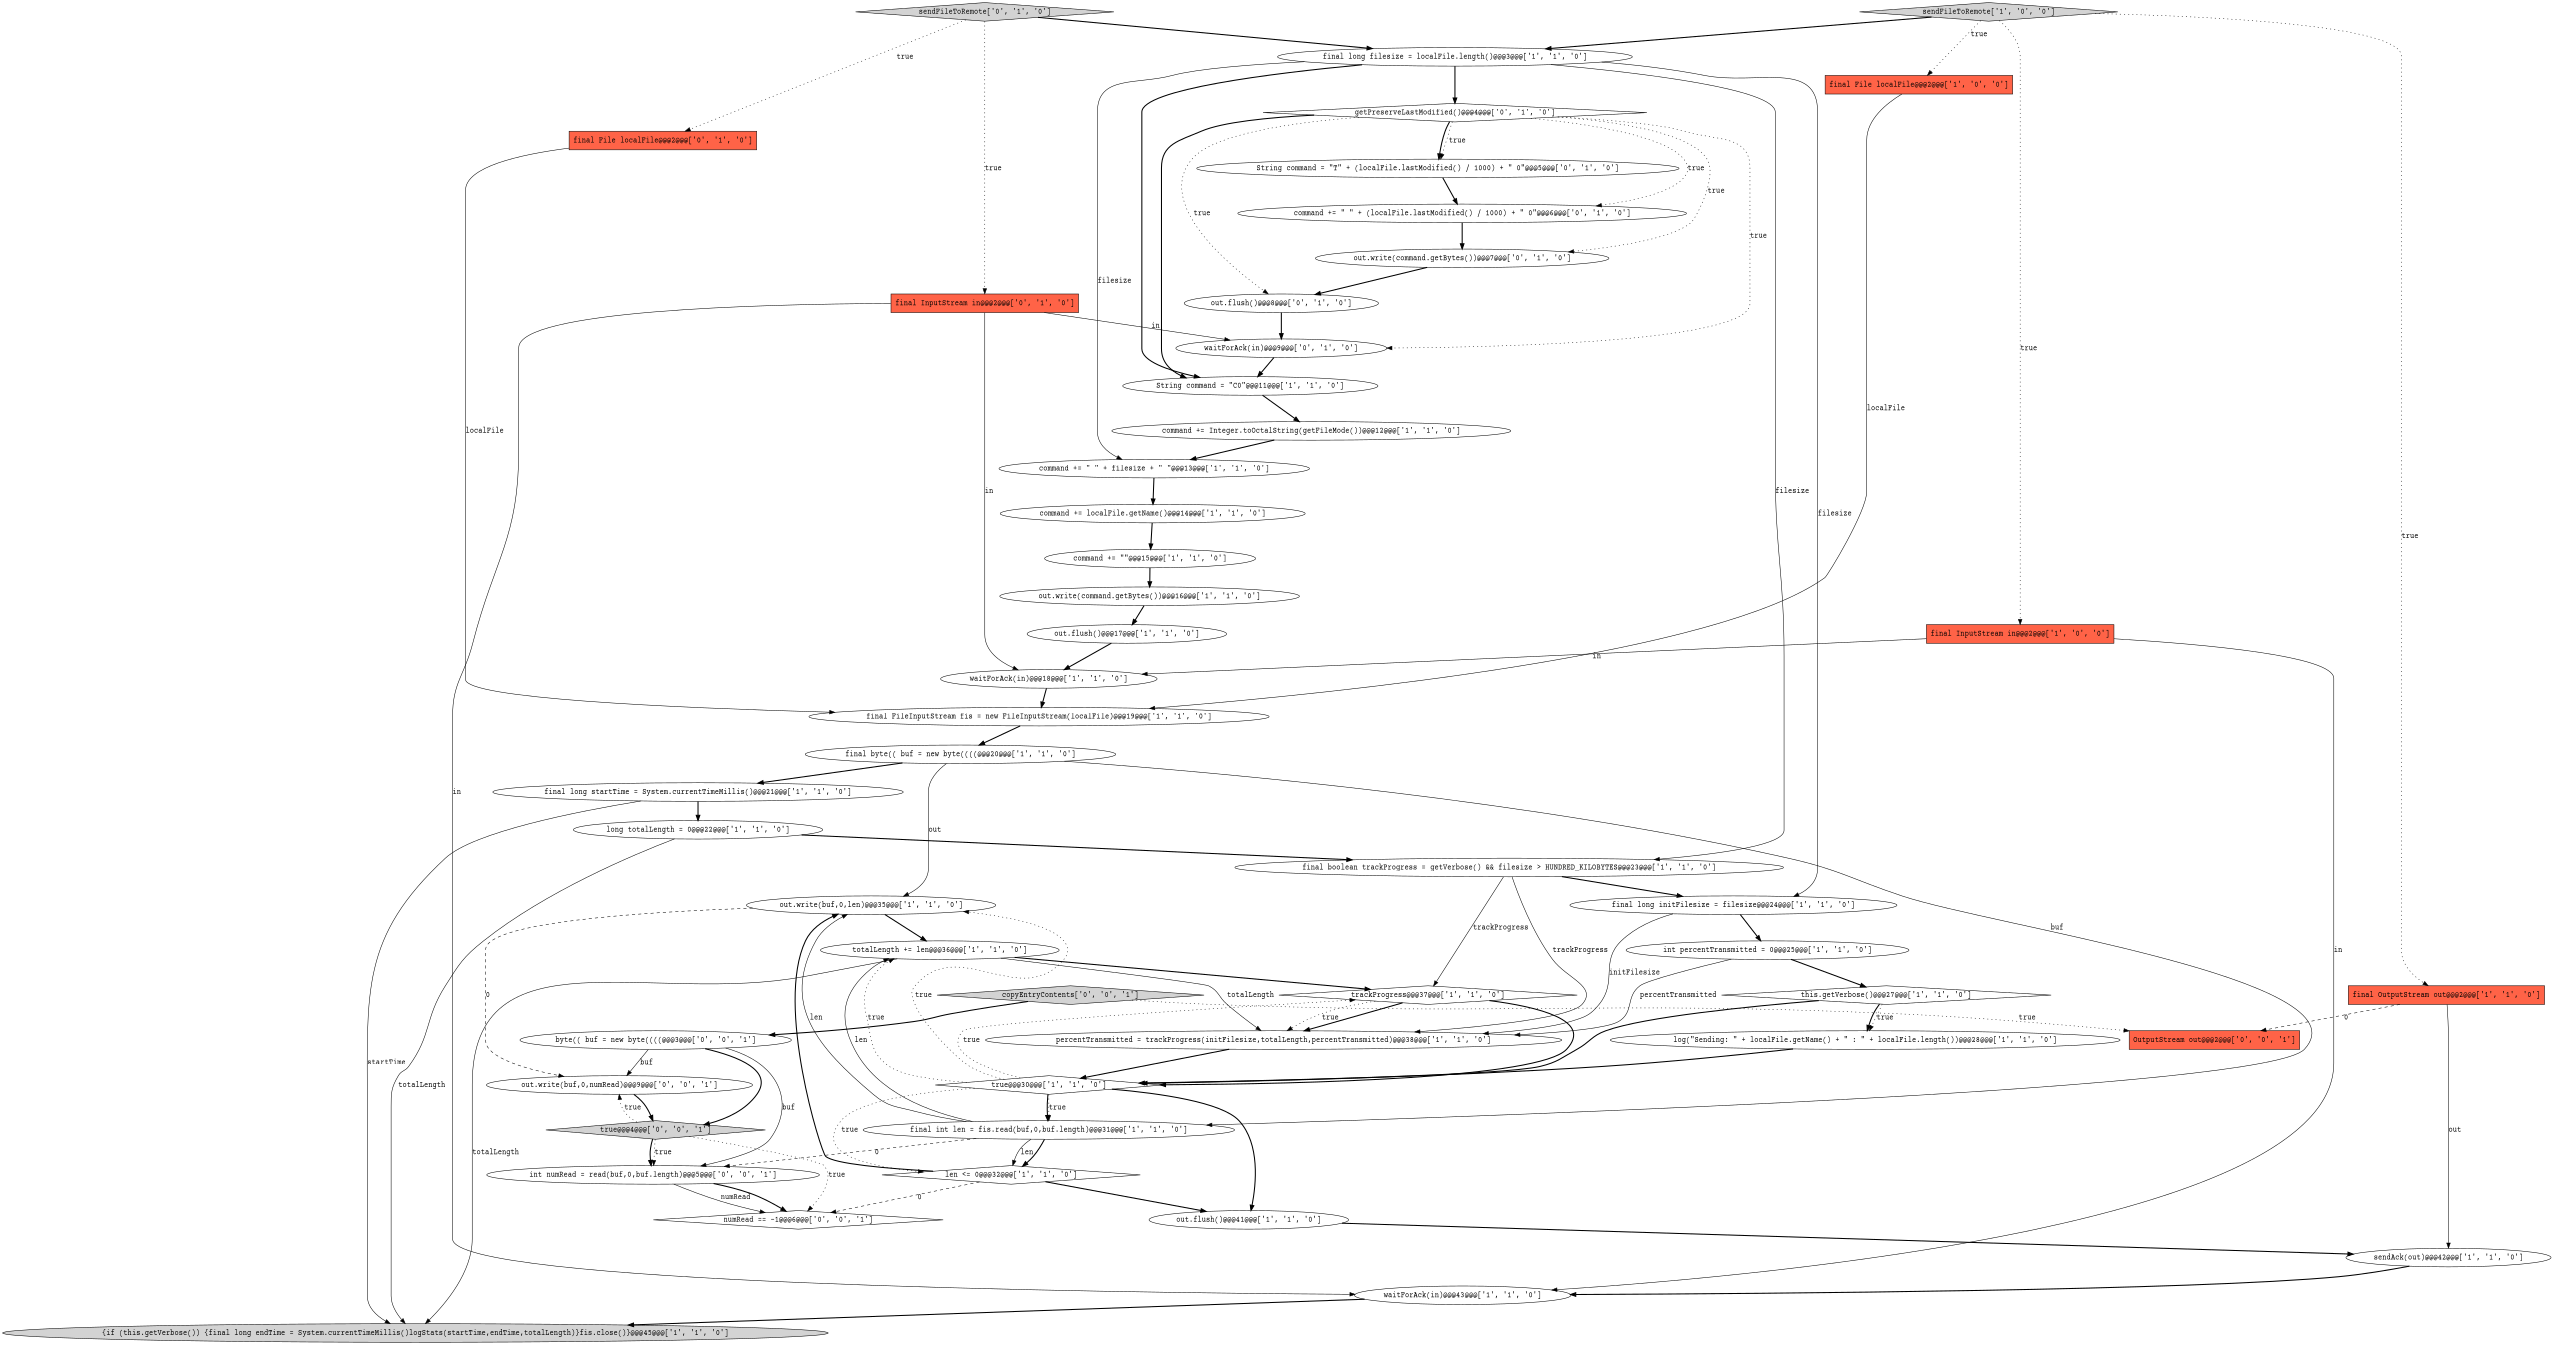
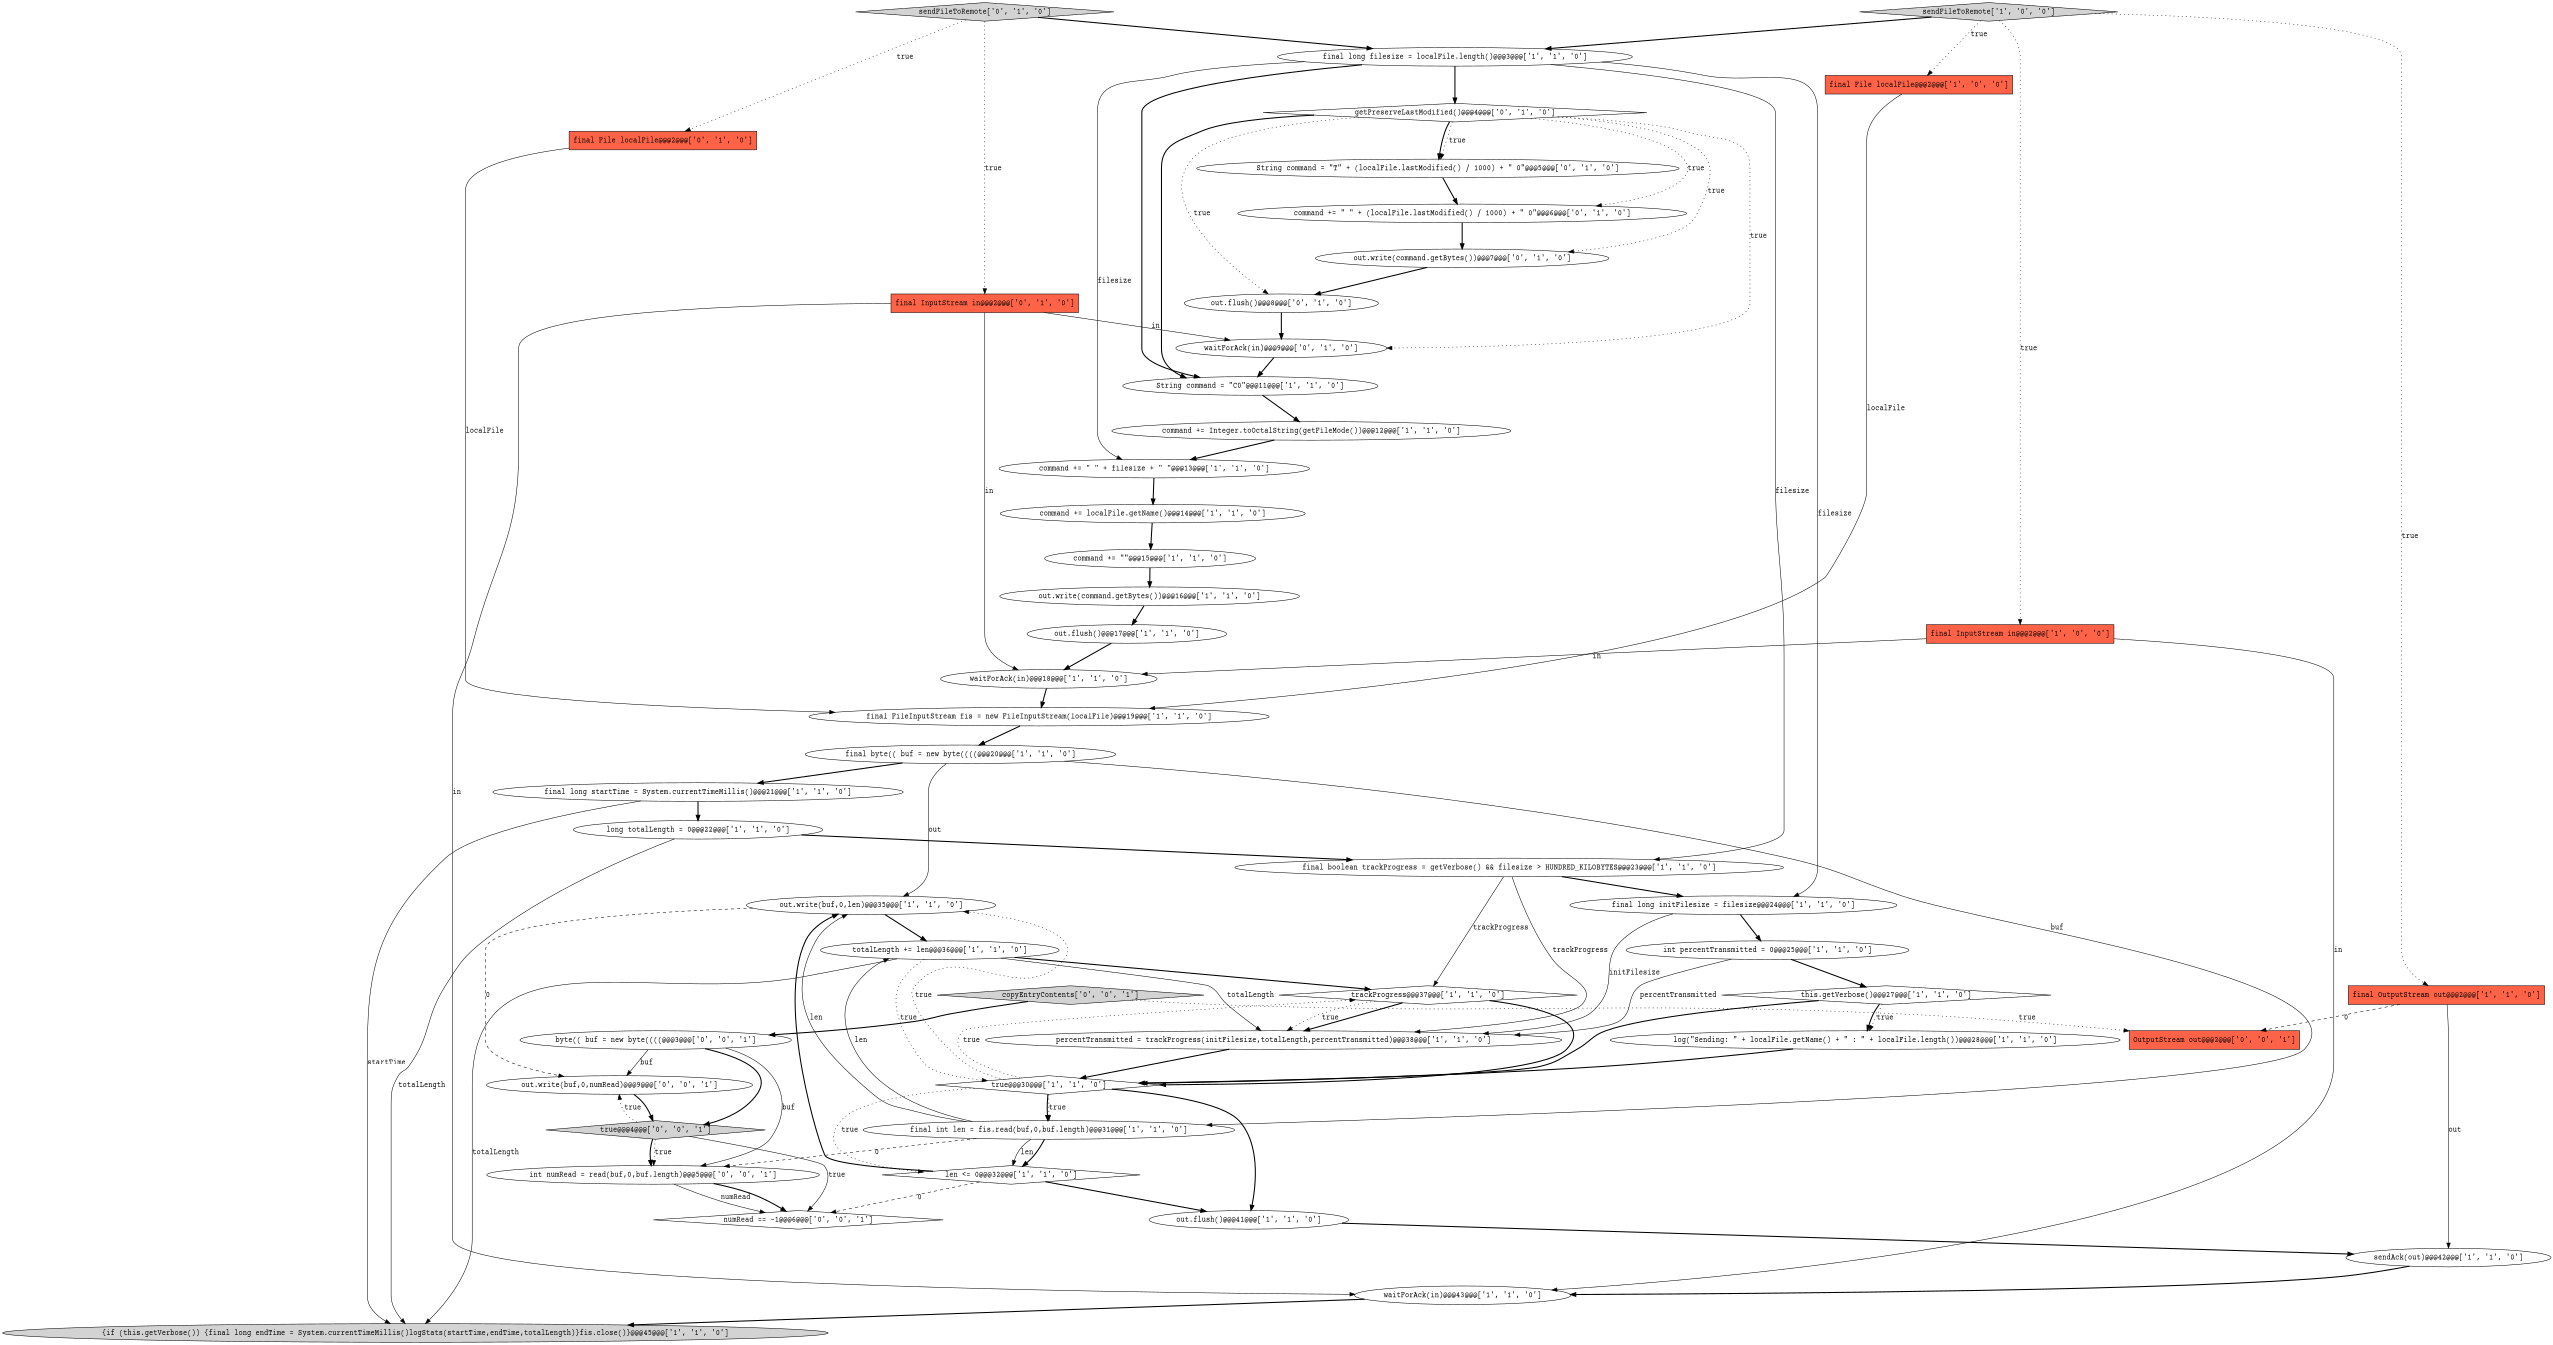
(875, 1051) -> (907, 1038)
(780, 1154) -> (780, 1154)
